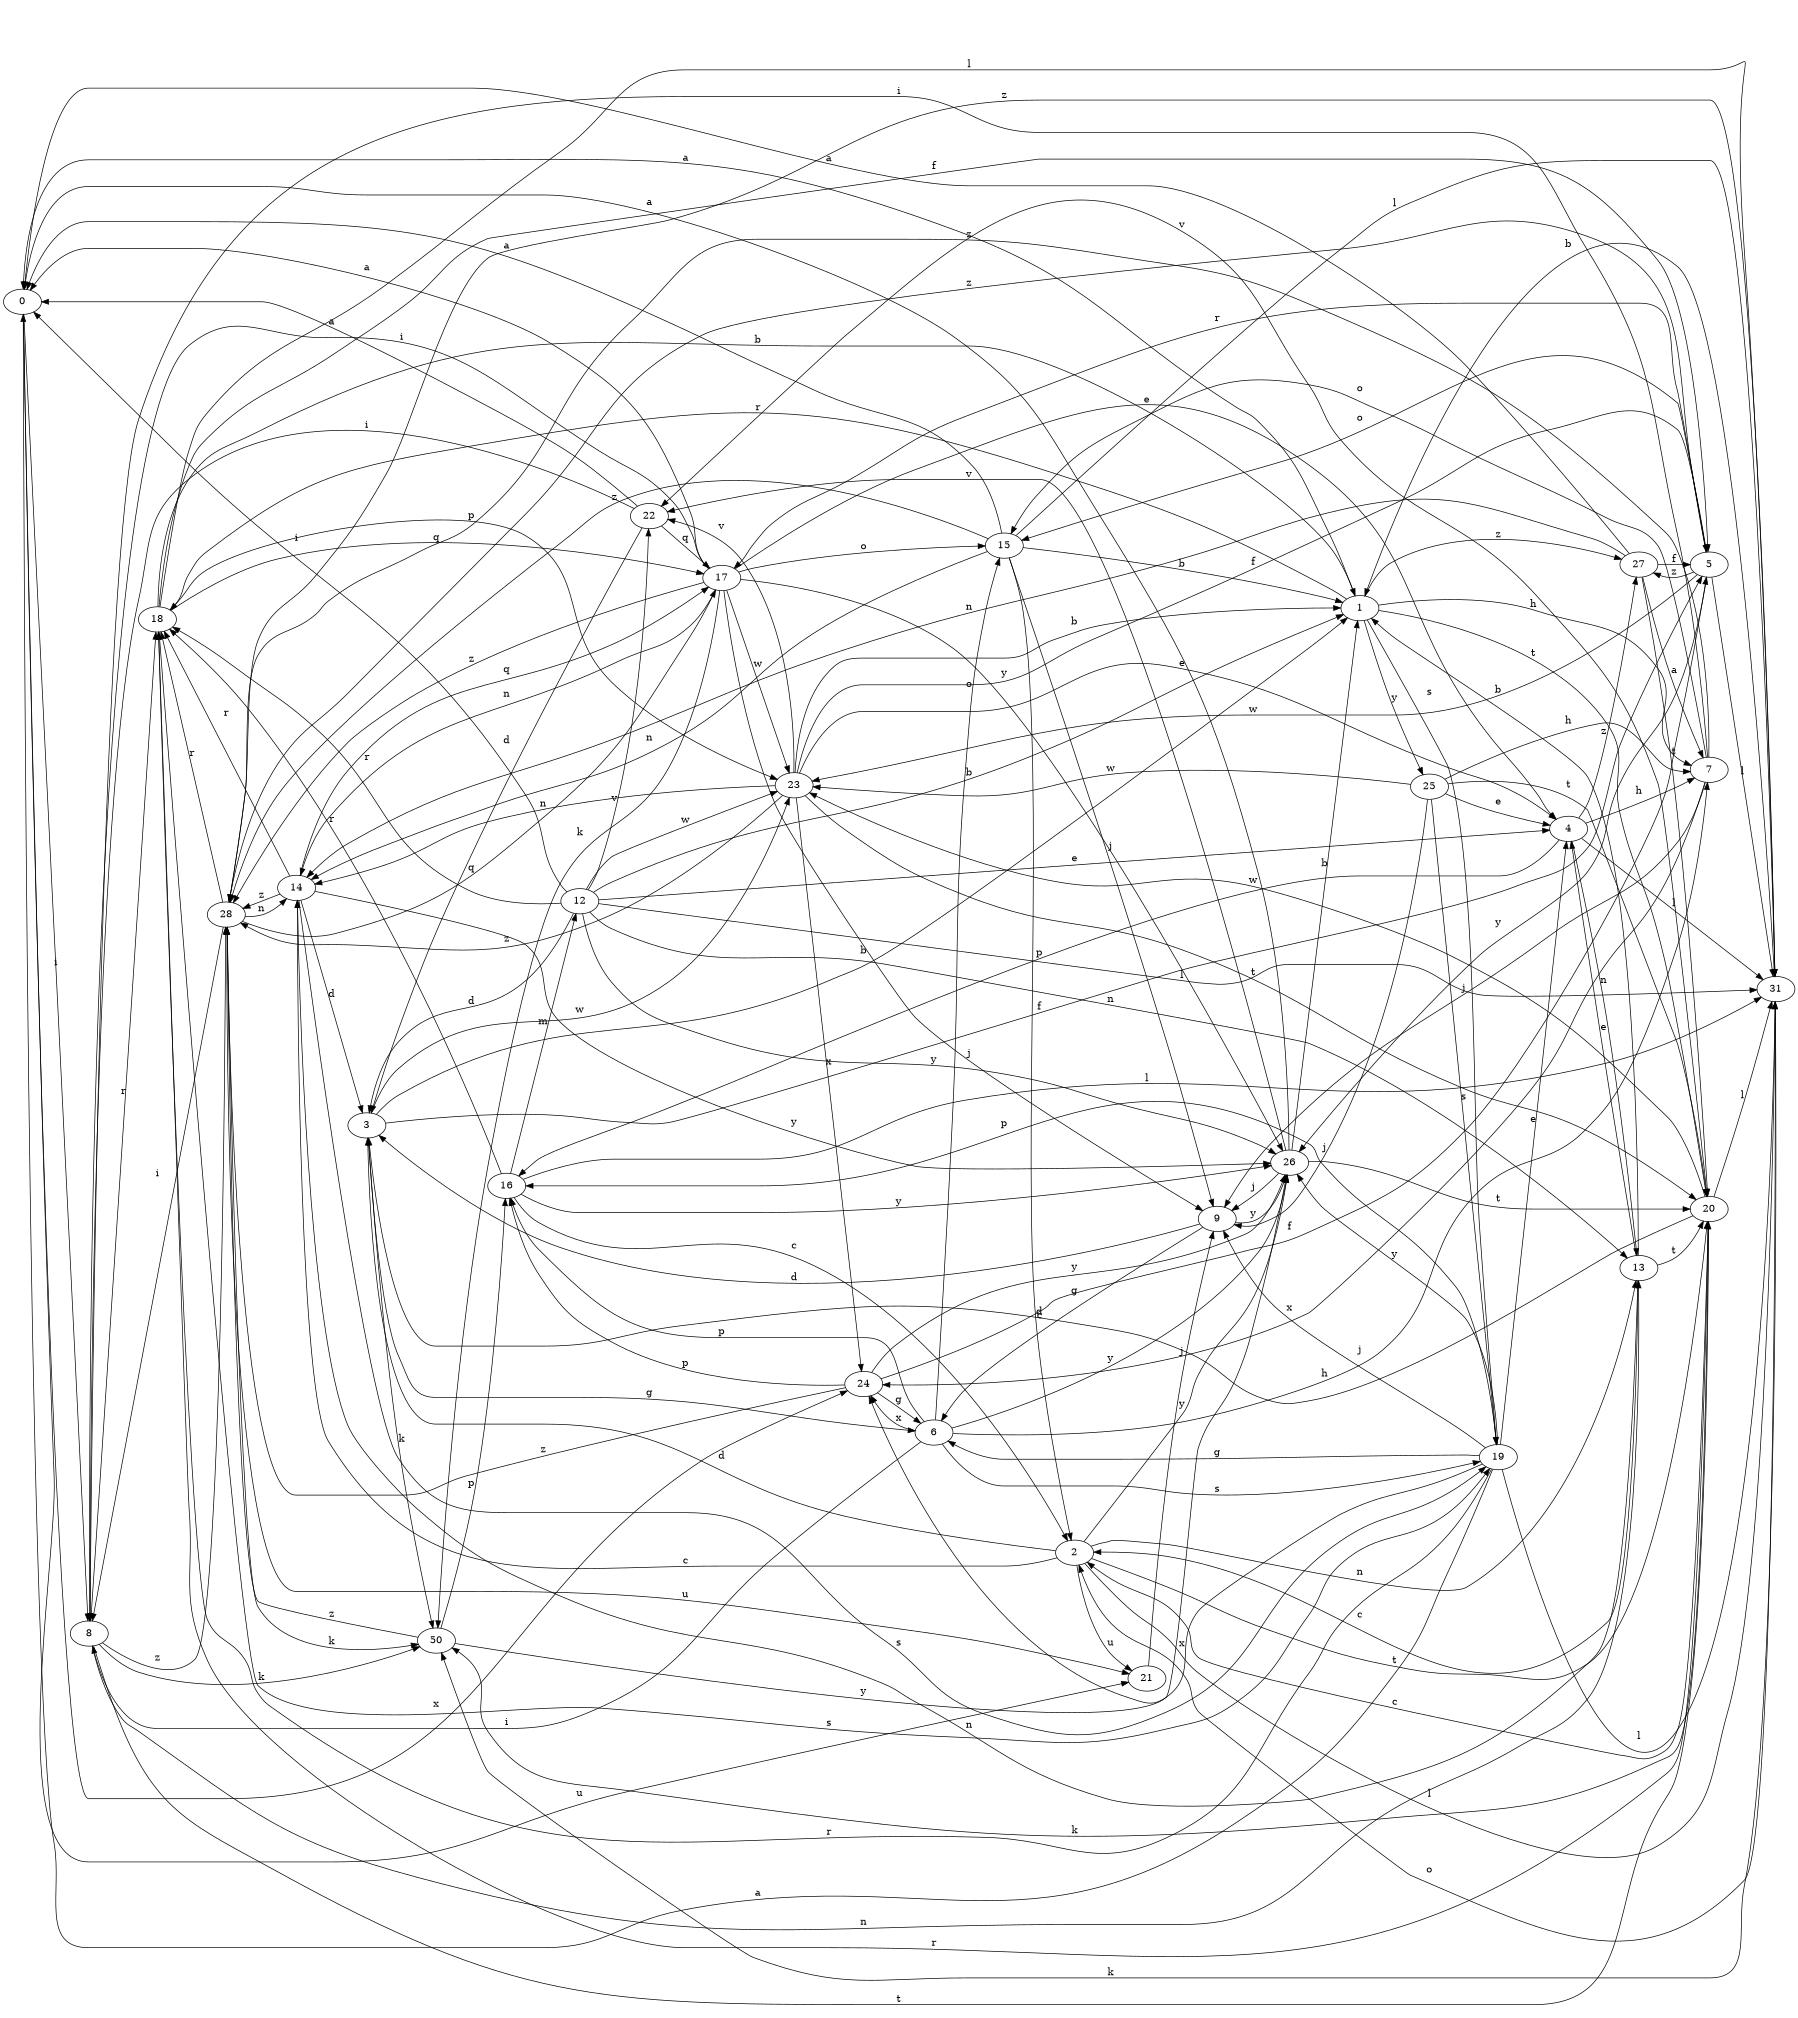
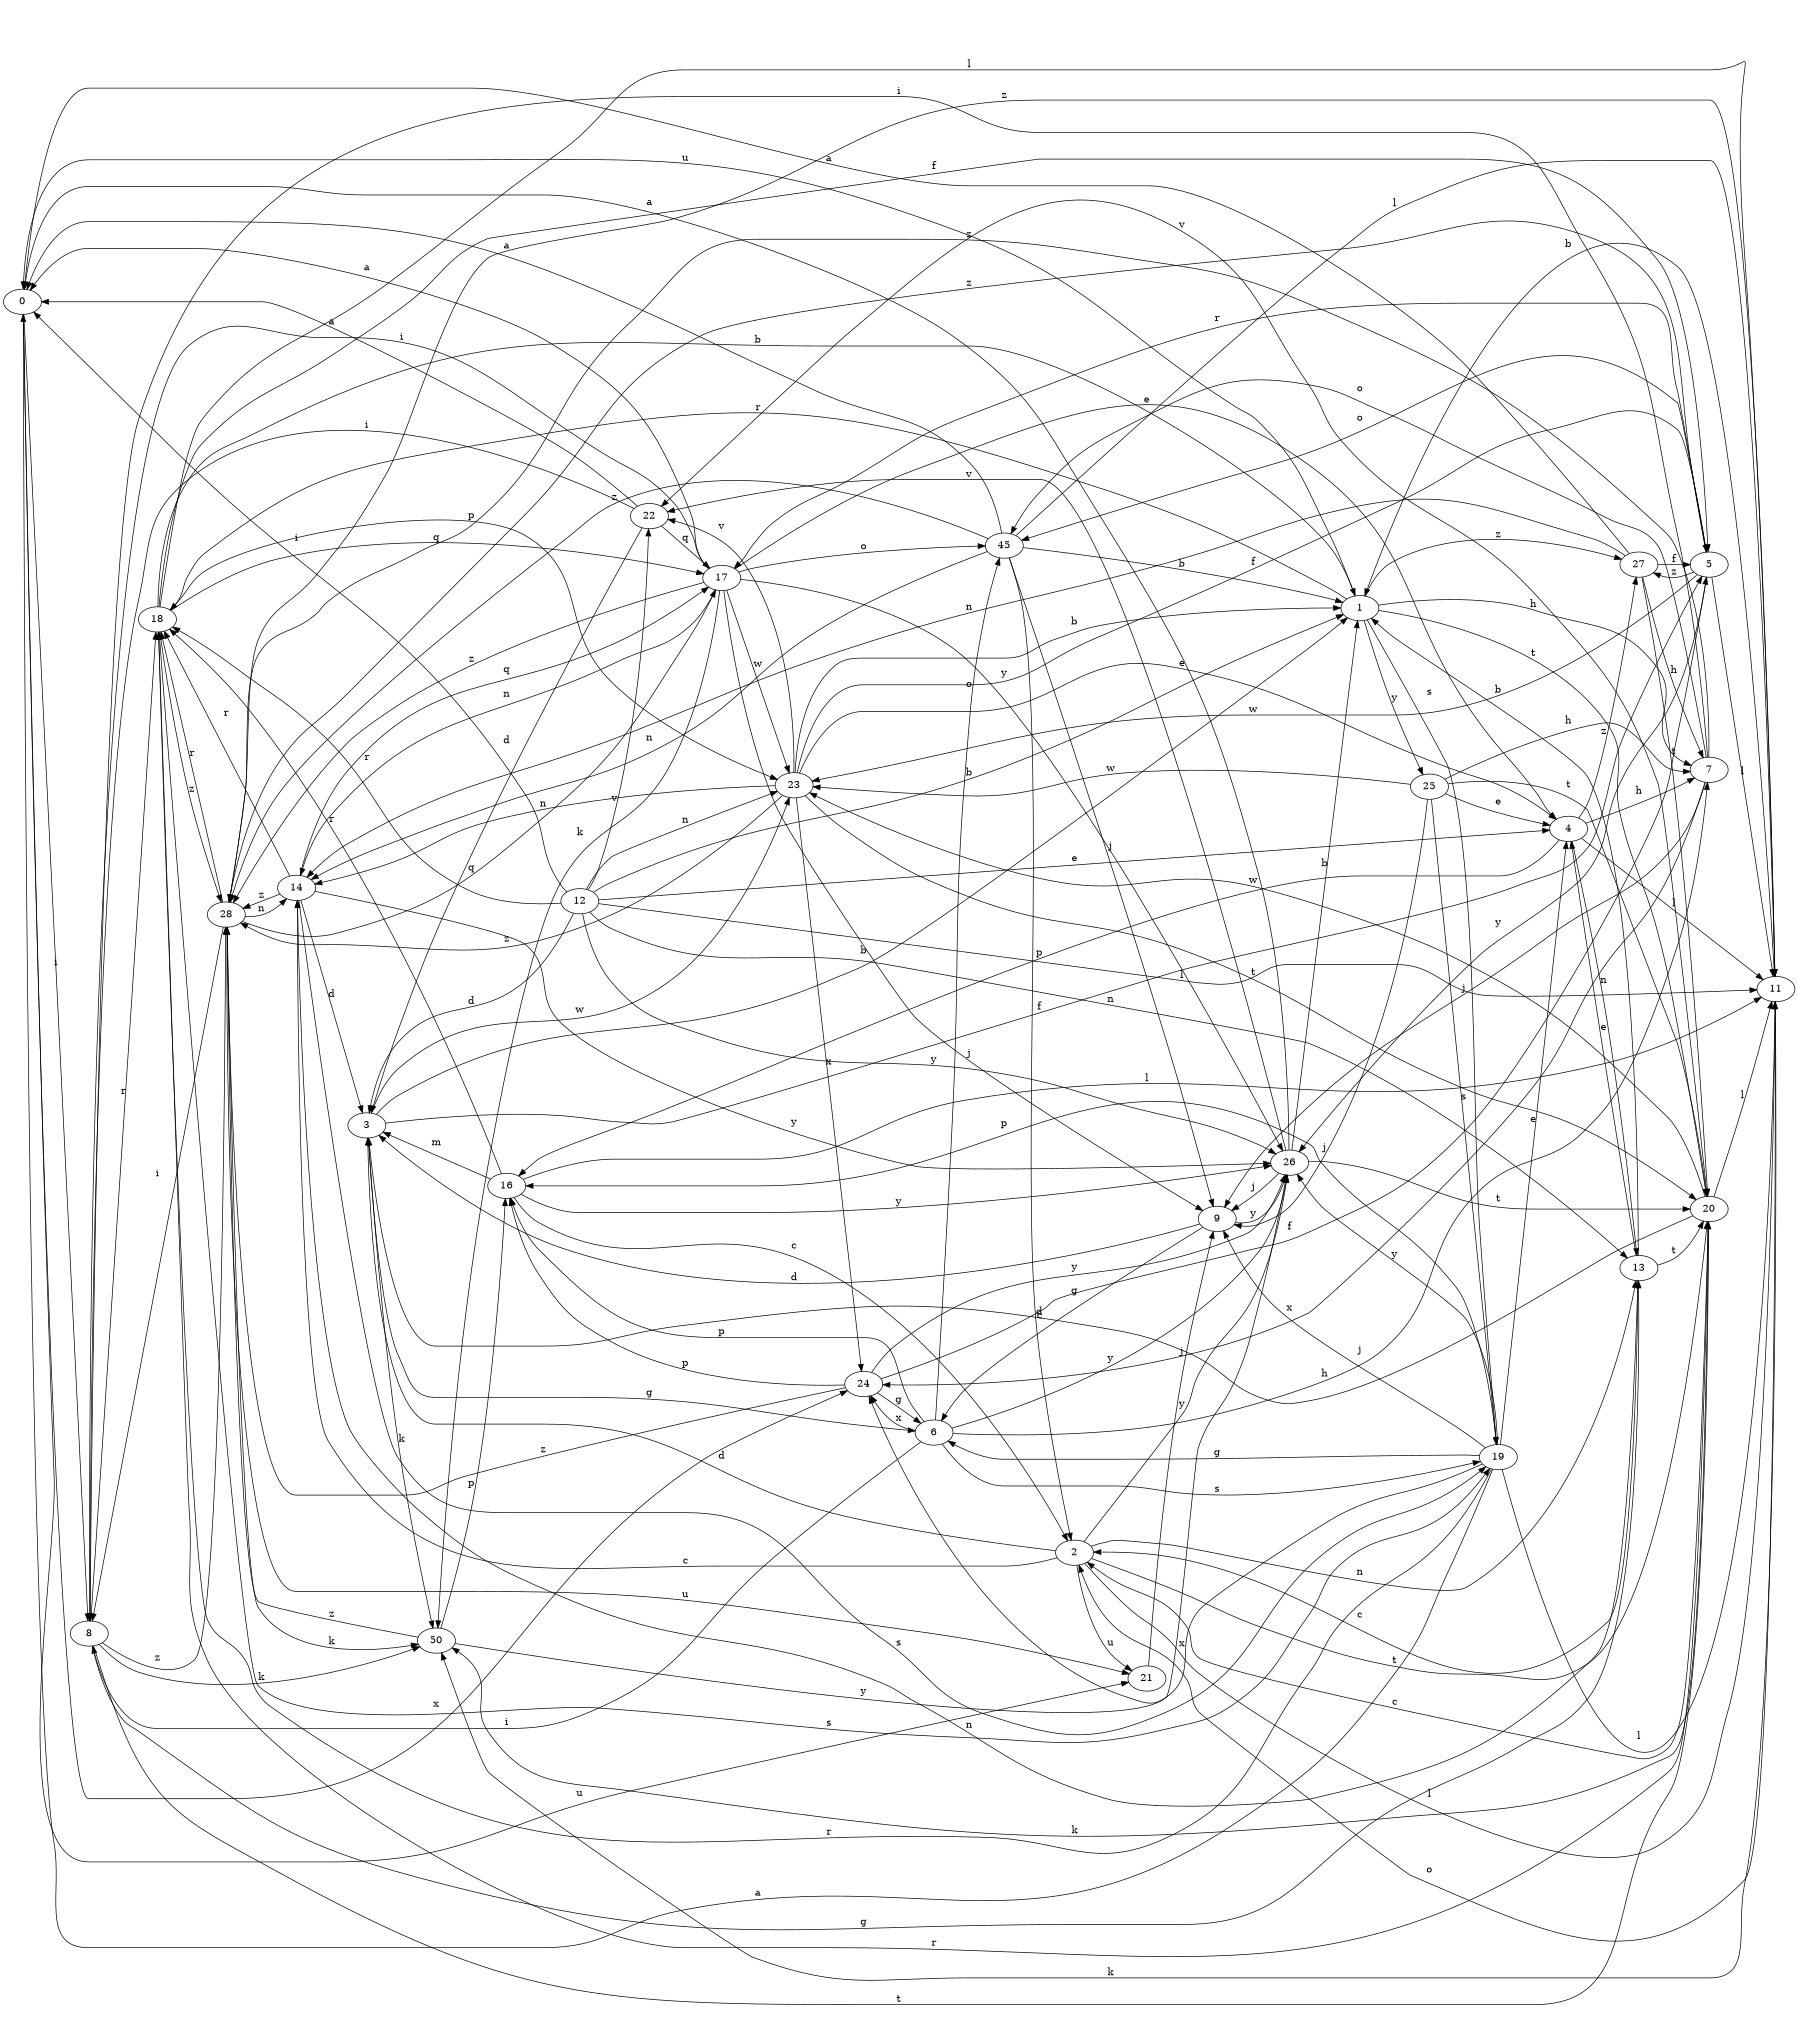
(686, 158) -> (686, 158)
(1004, 546) -> (1004, 546)
(1674, 670) -> (1674, 670)
none -> (183, 765)
(686, 820) -> (686, 820)
(1776, 989) -> (1776, 989)
(542, 1047) -> (440, 1157)
(864, 1922) -> (864, 1922)
